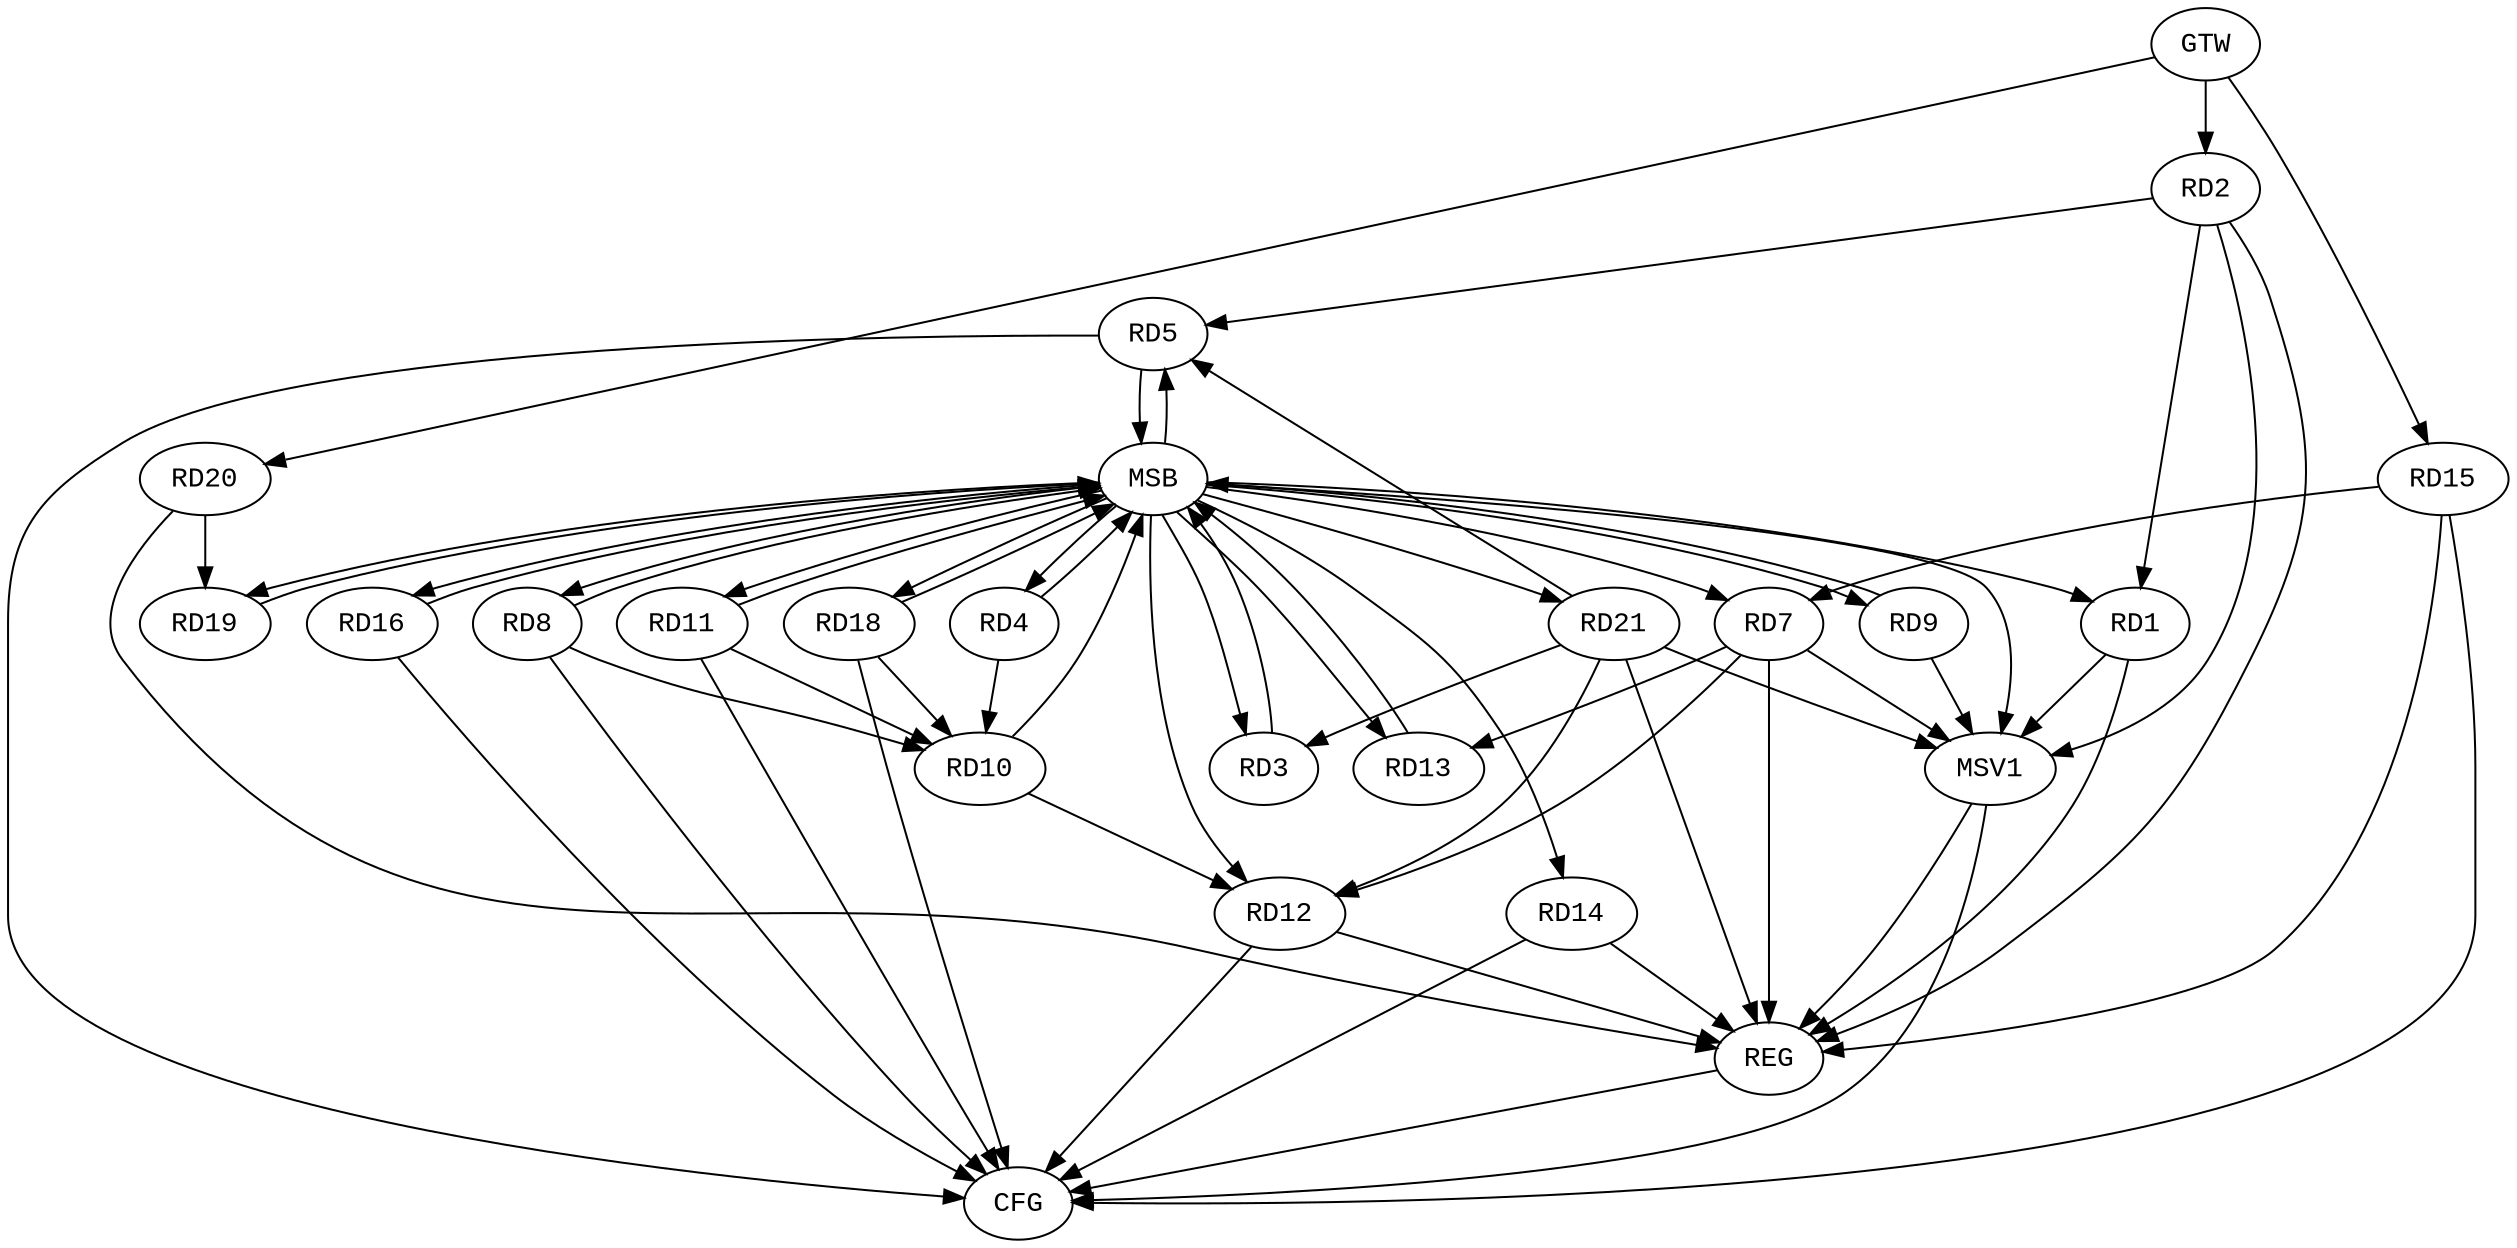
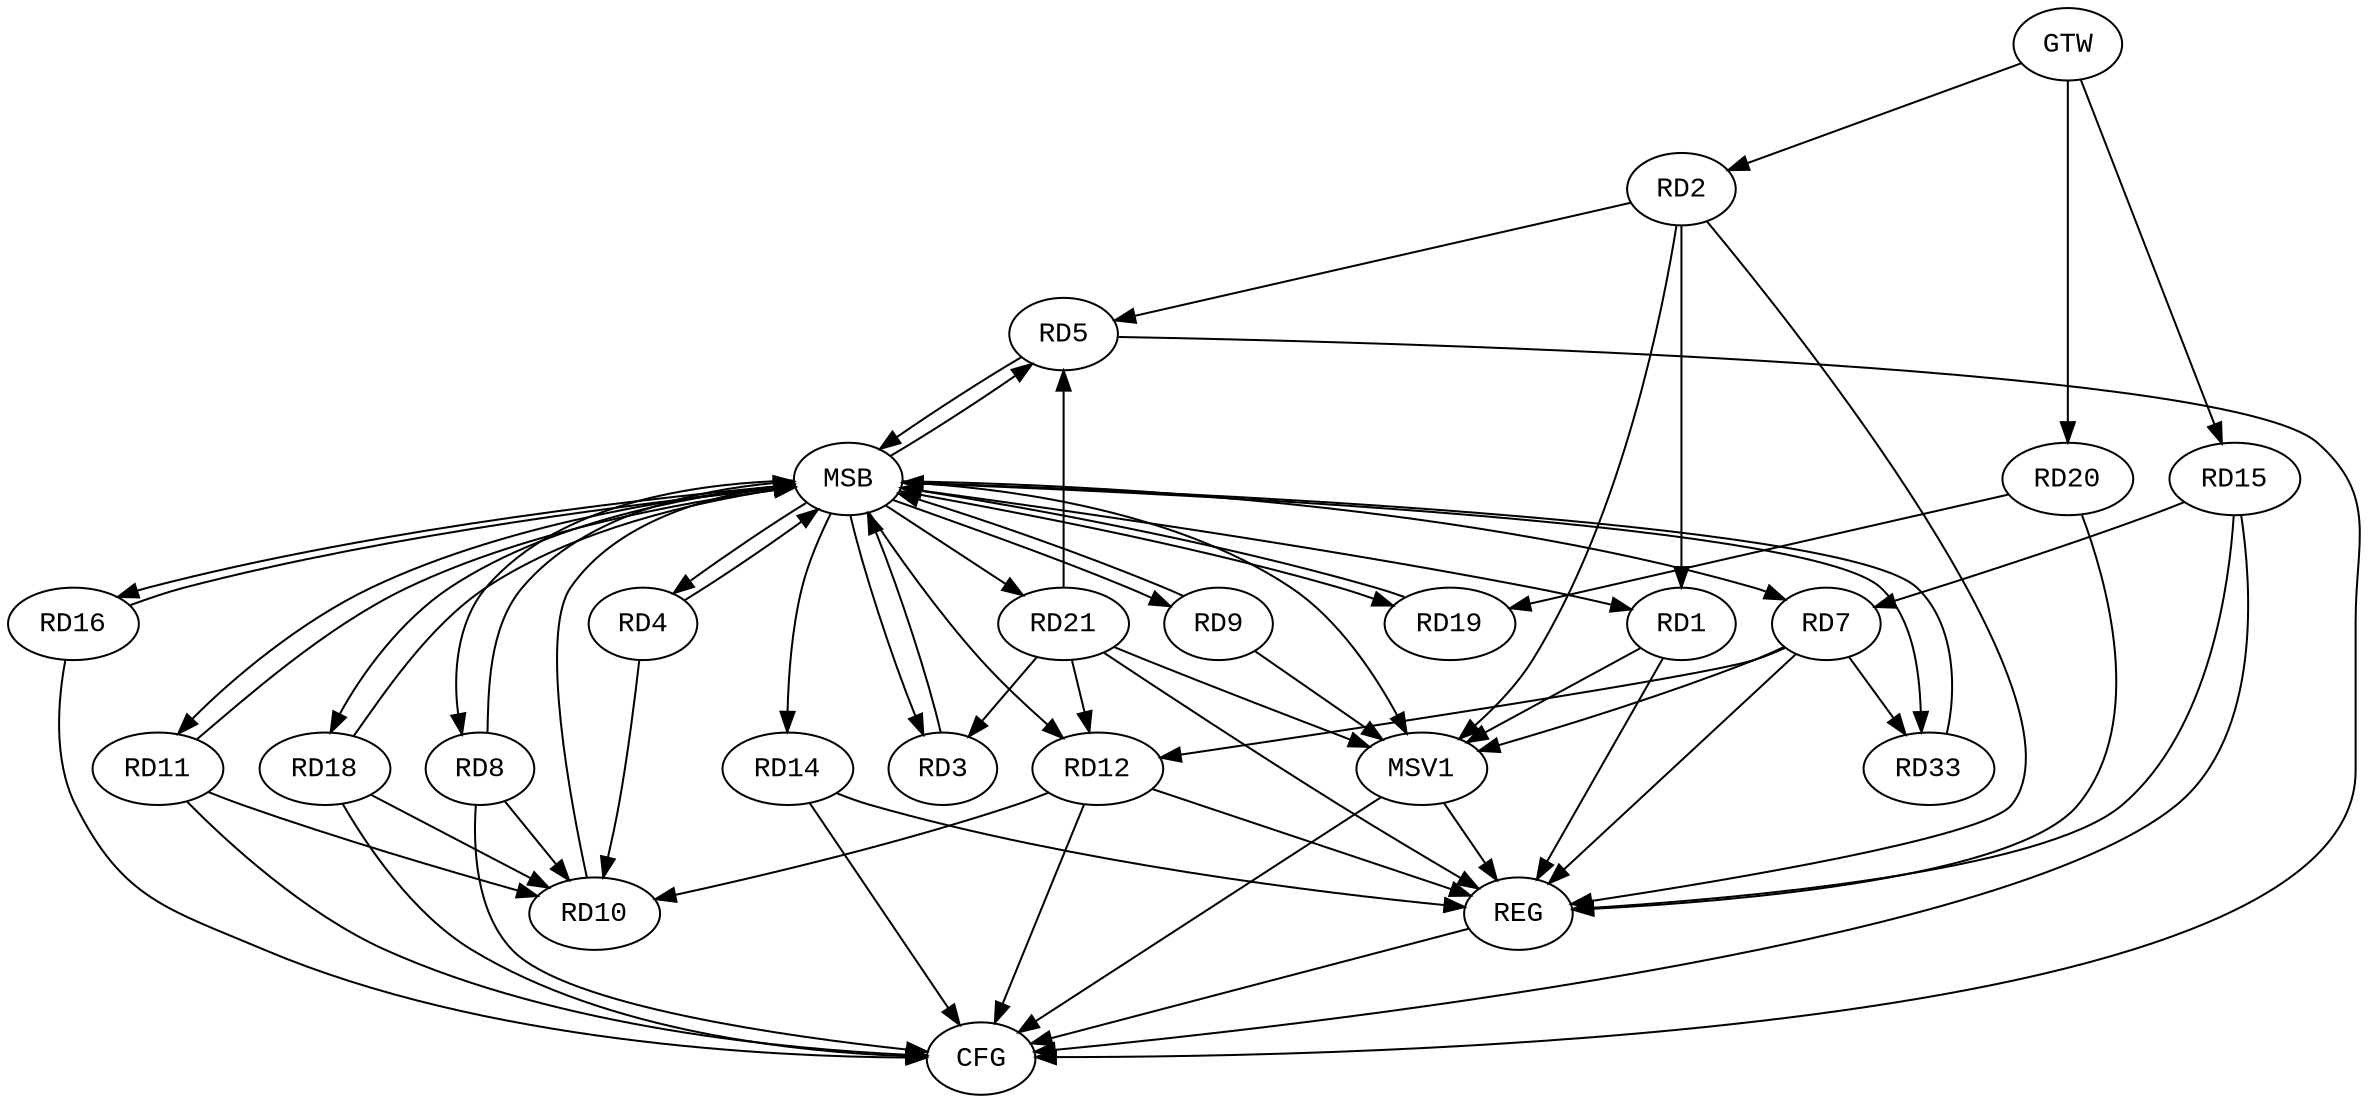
(1419, 769) -> (1929, 769)
(1121, 837) -> (864, 850)
